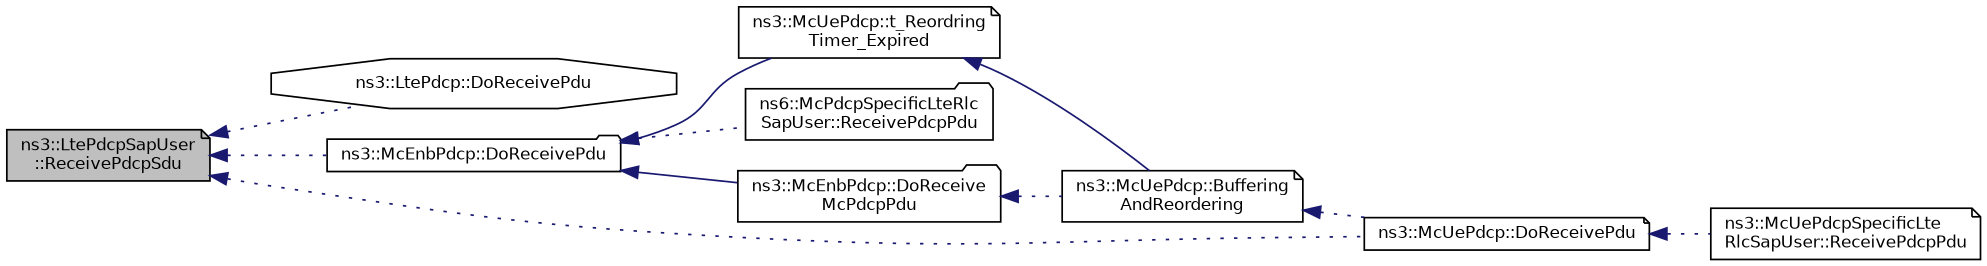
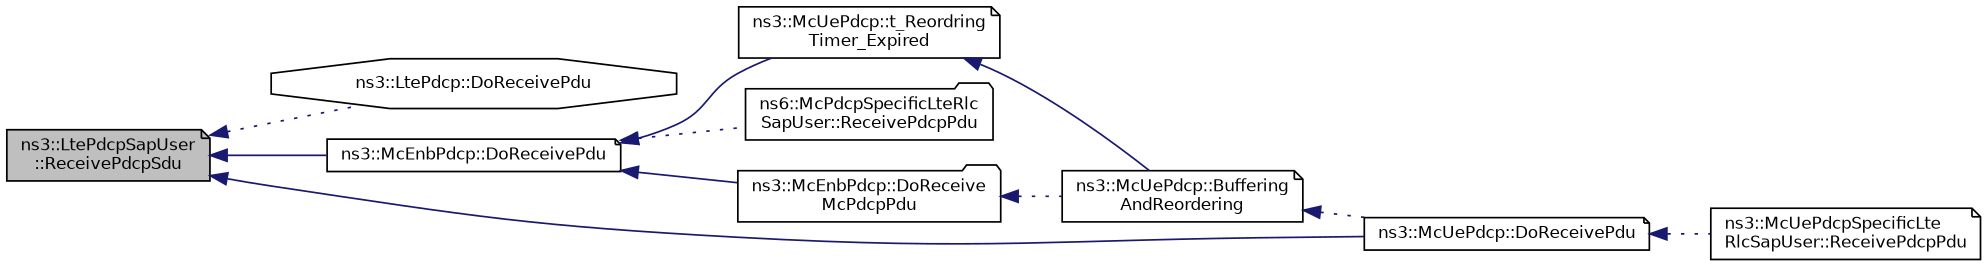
(277, 155) -> (277, 155)
(474, 155) -> (474, 155)
(794, 240) -> (794, 240)
